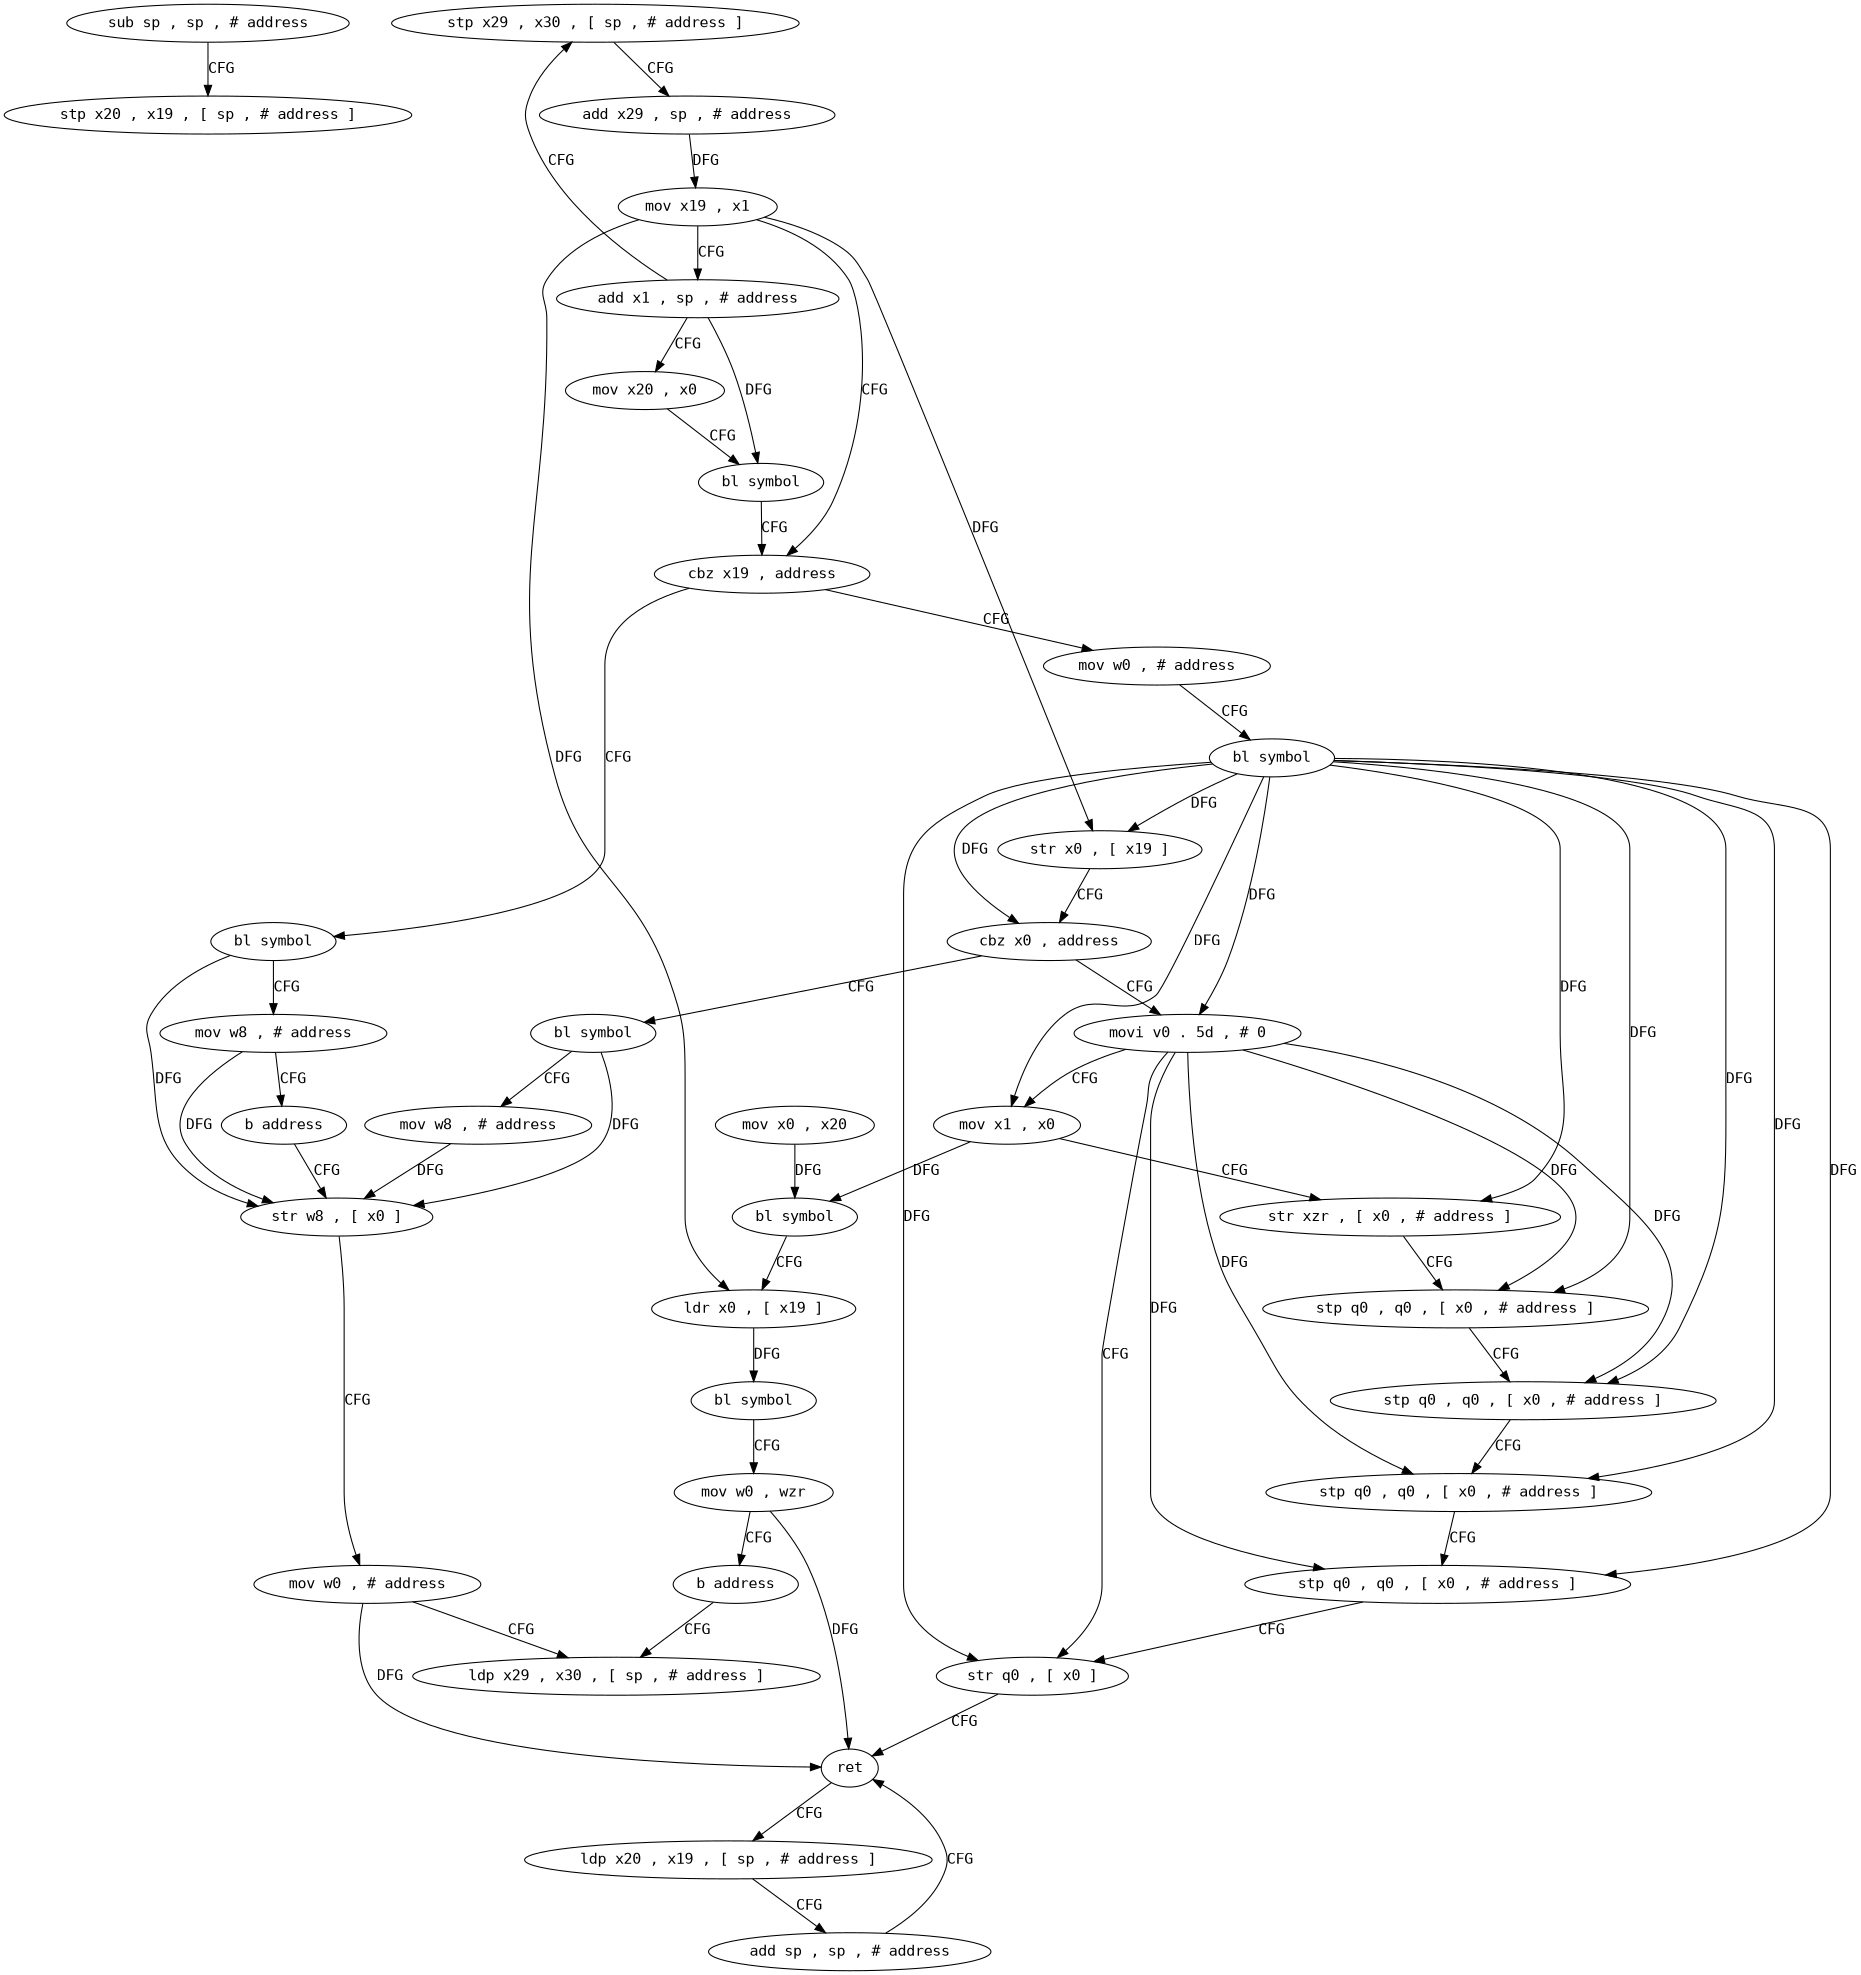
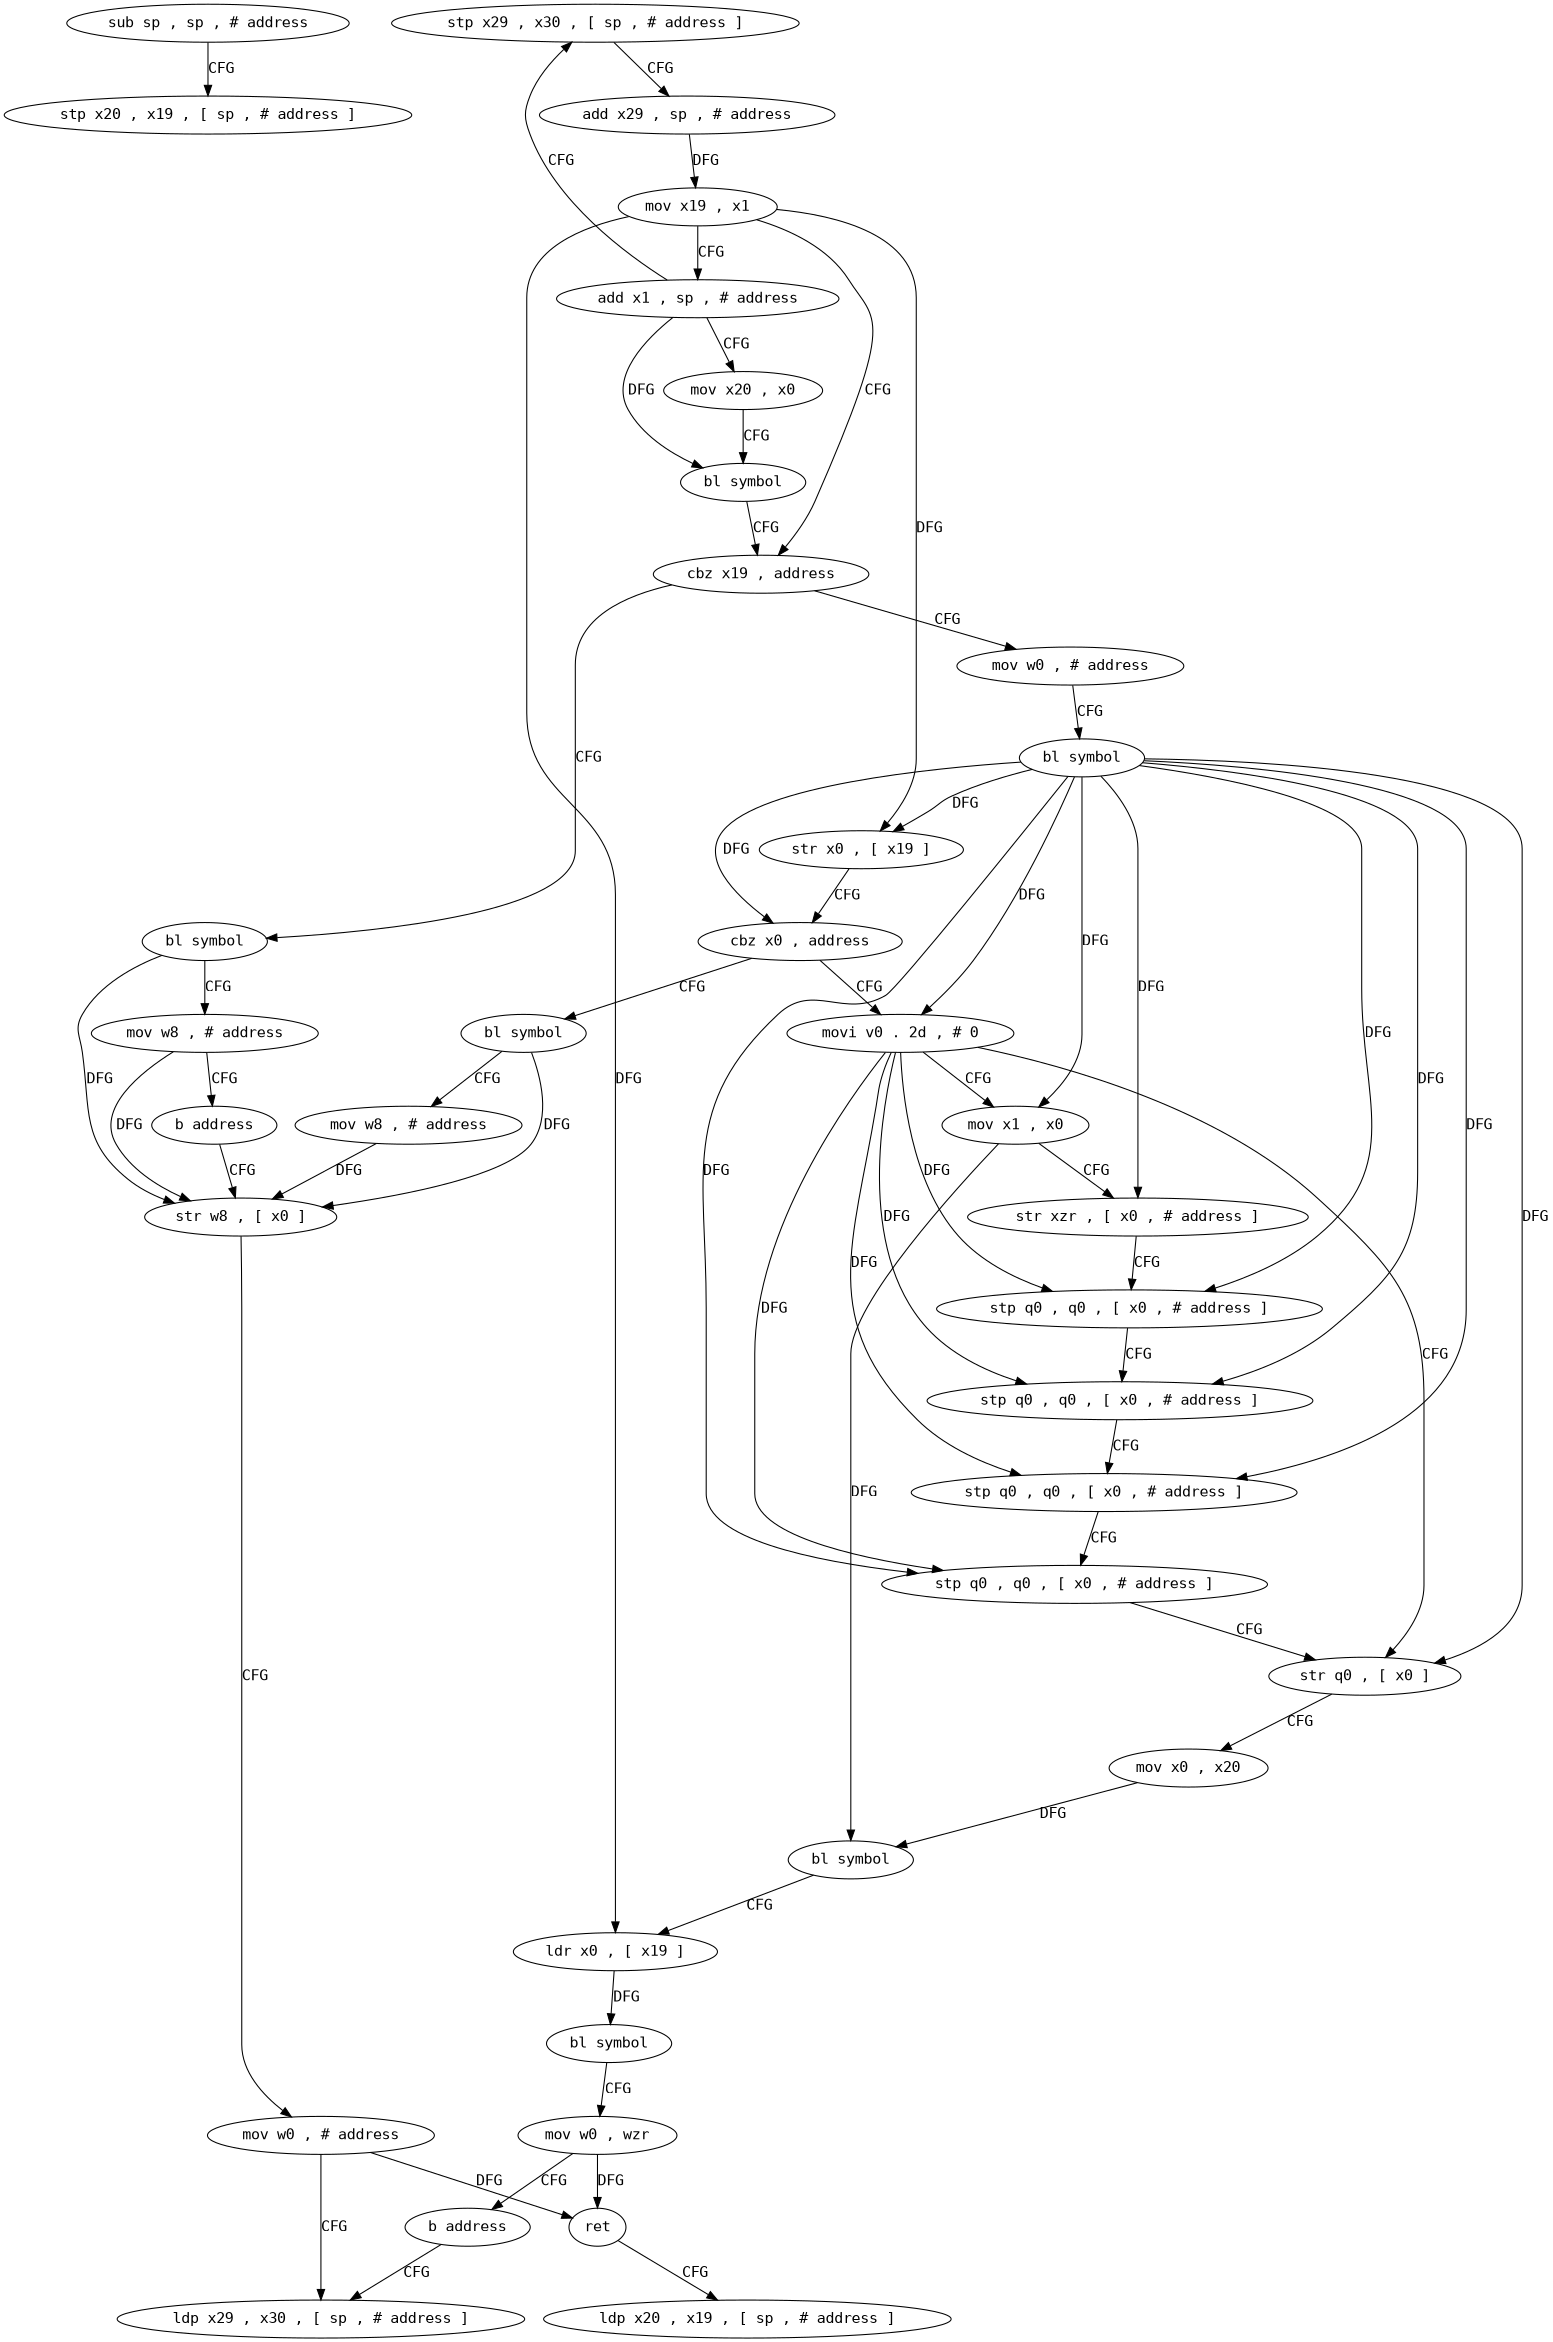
(1188, 1033) -> (900, 1033)
(940, 1723) -> (1281, 1720)
(850, 1952) -> none
